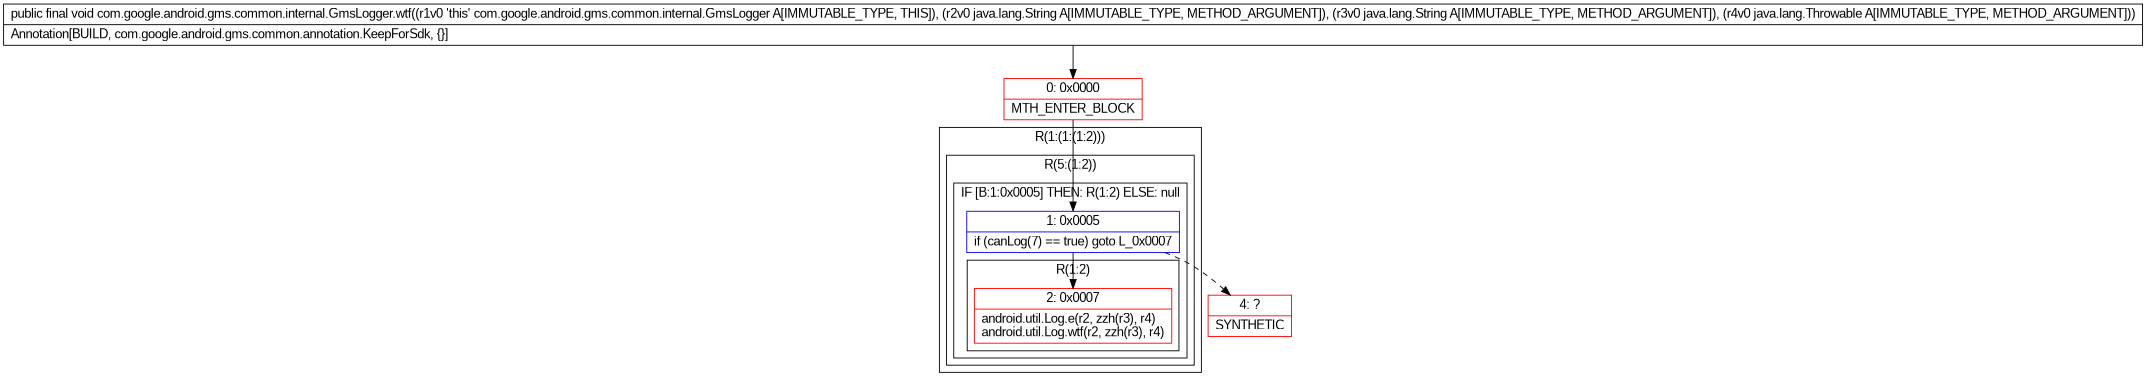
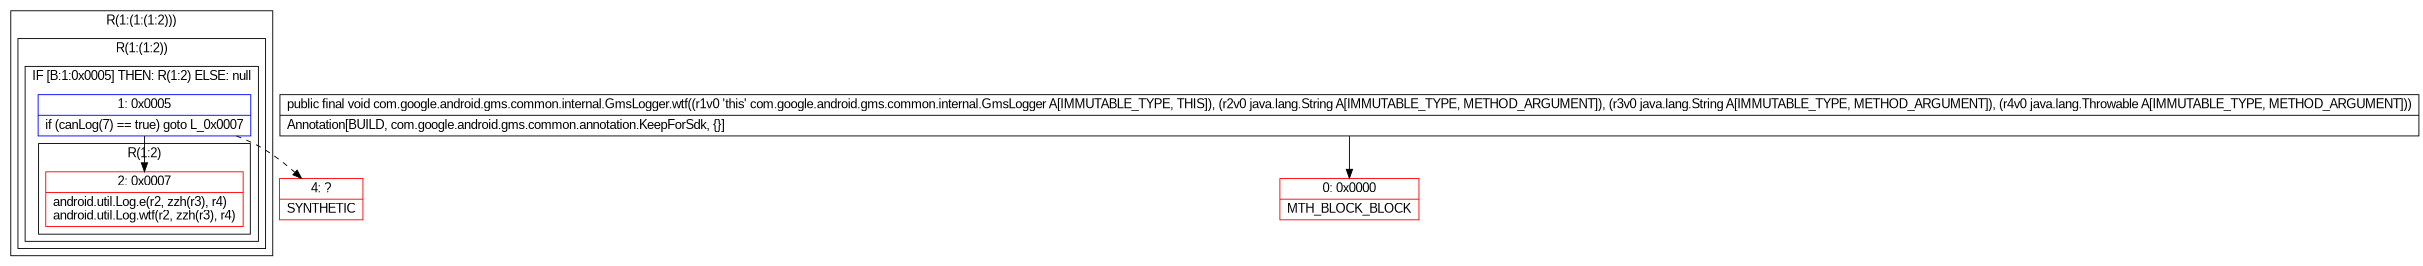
(1073, 109) -> (1349, 209)
(1073, 161) -> none
(1070, 166) -> (142, 49)
